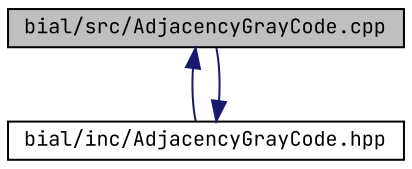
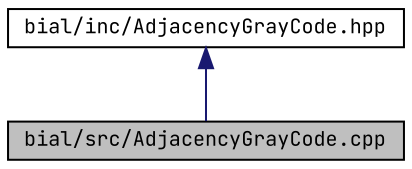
(193, 95) -> none
